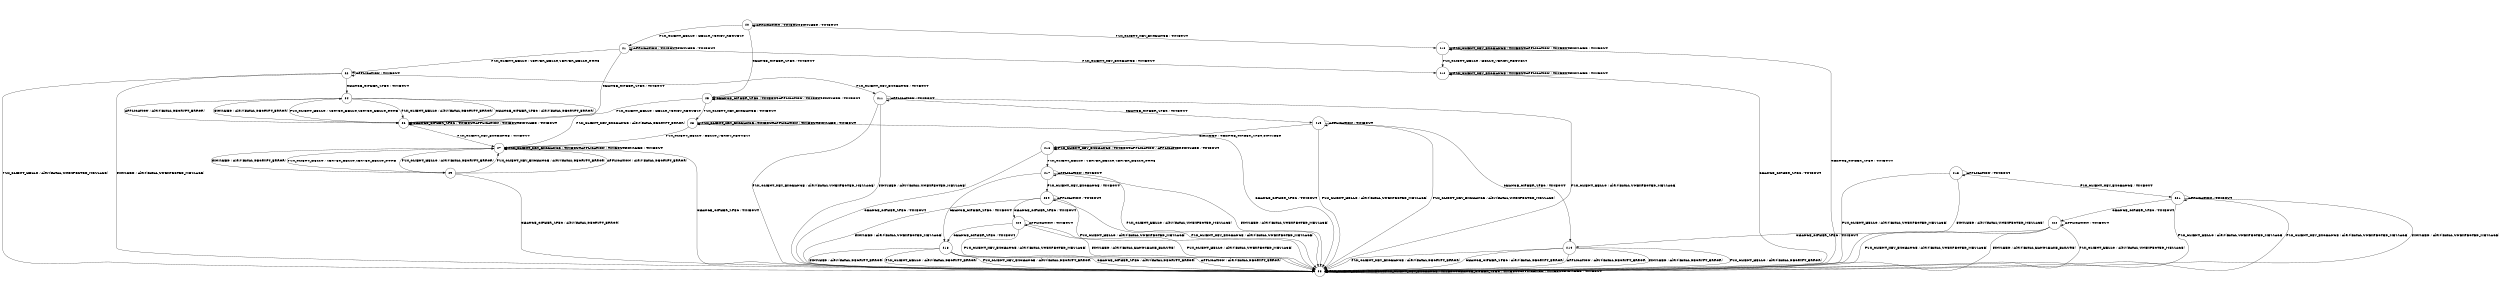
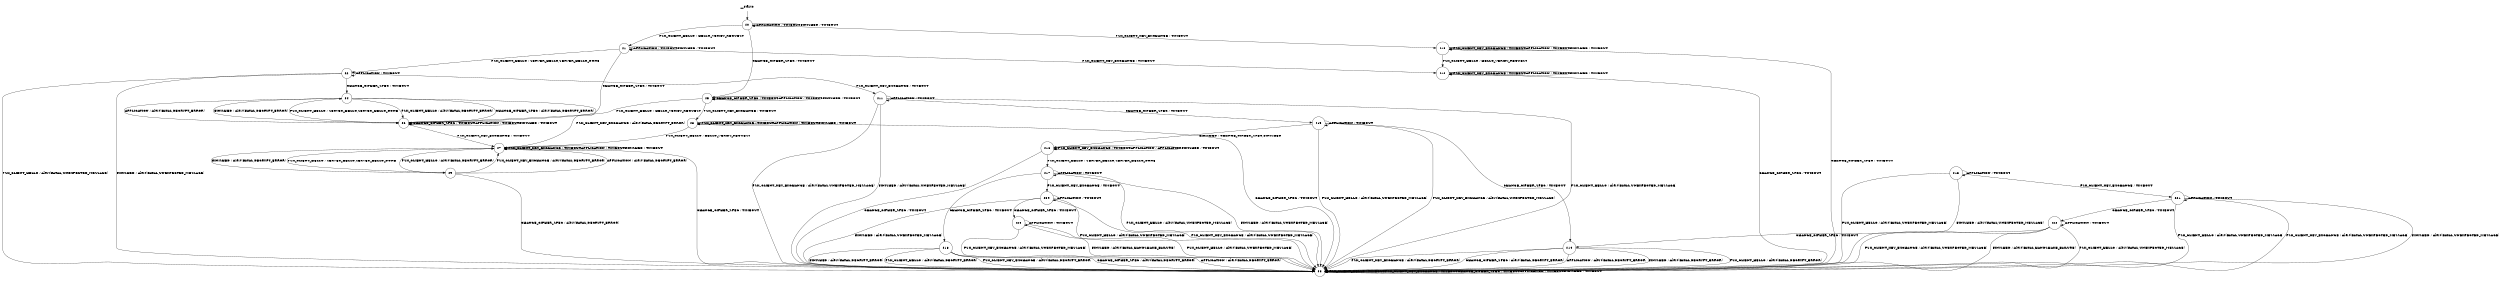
none -> (747, 7)
(979, 227) -> none
